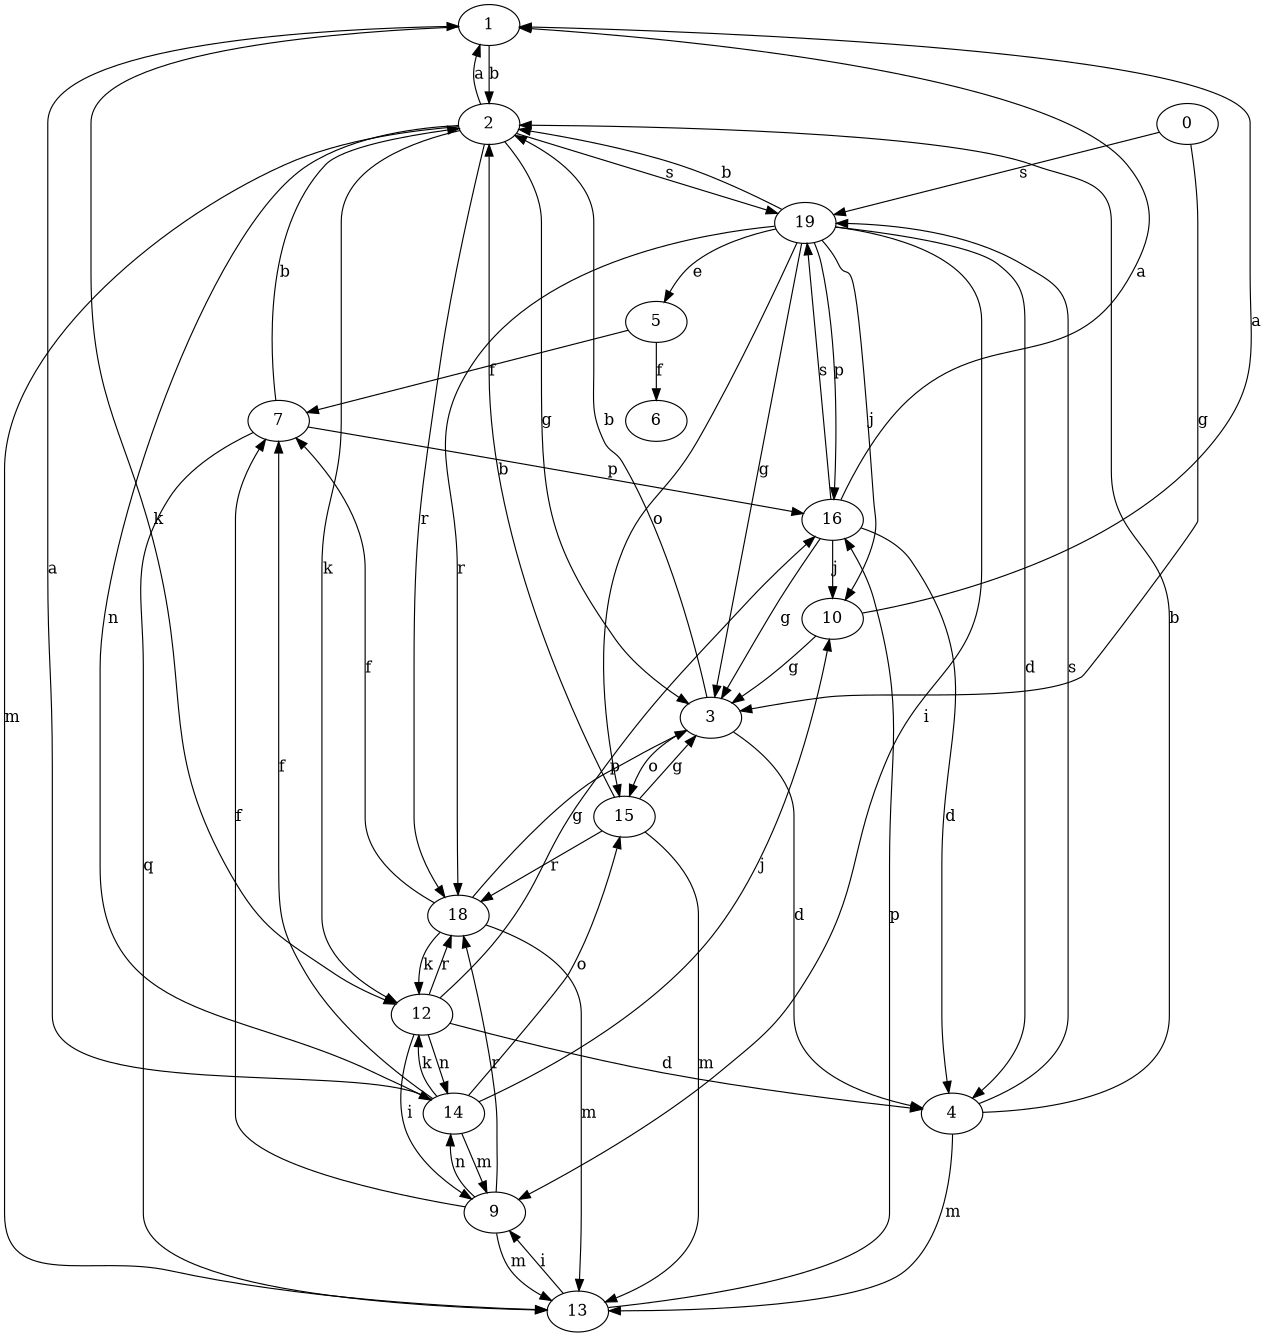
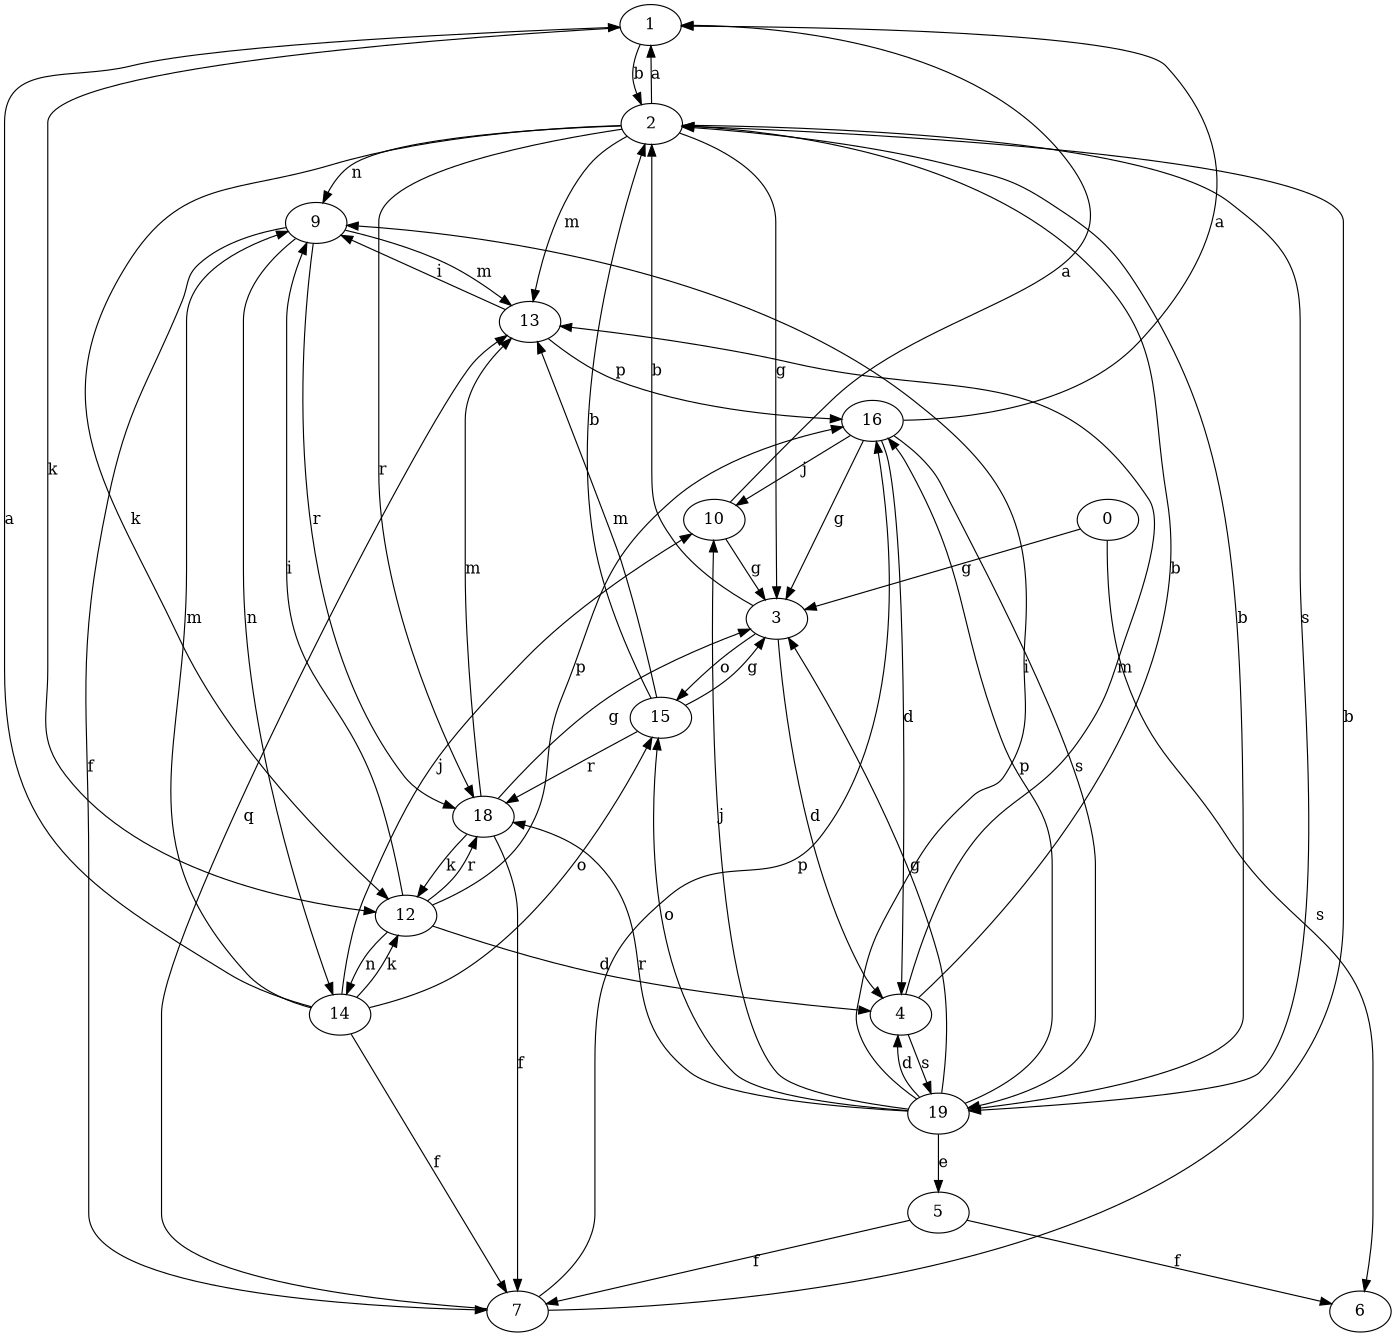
(1002, 172) -> (1280, 901)
(104, 623) -> (466, 137)
